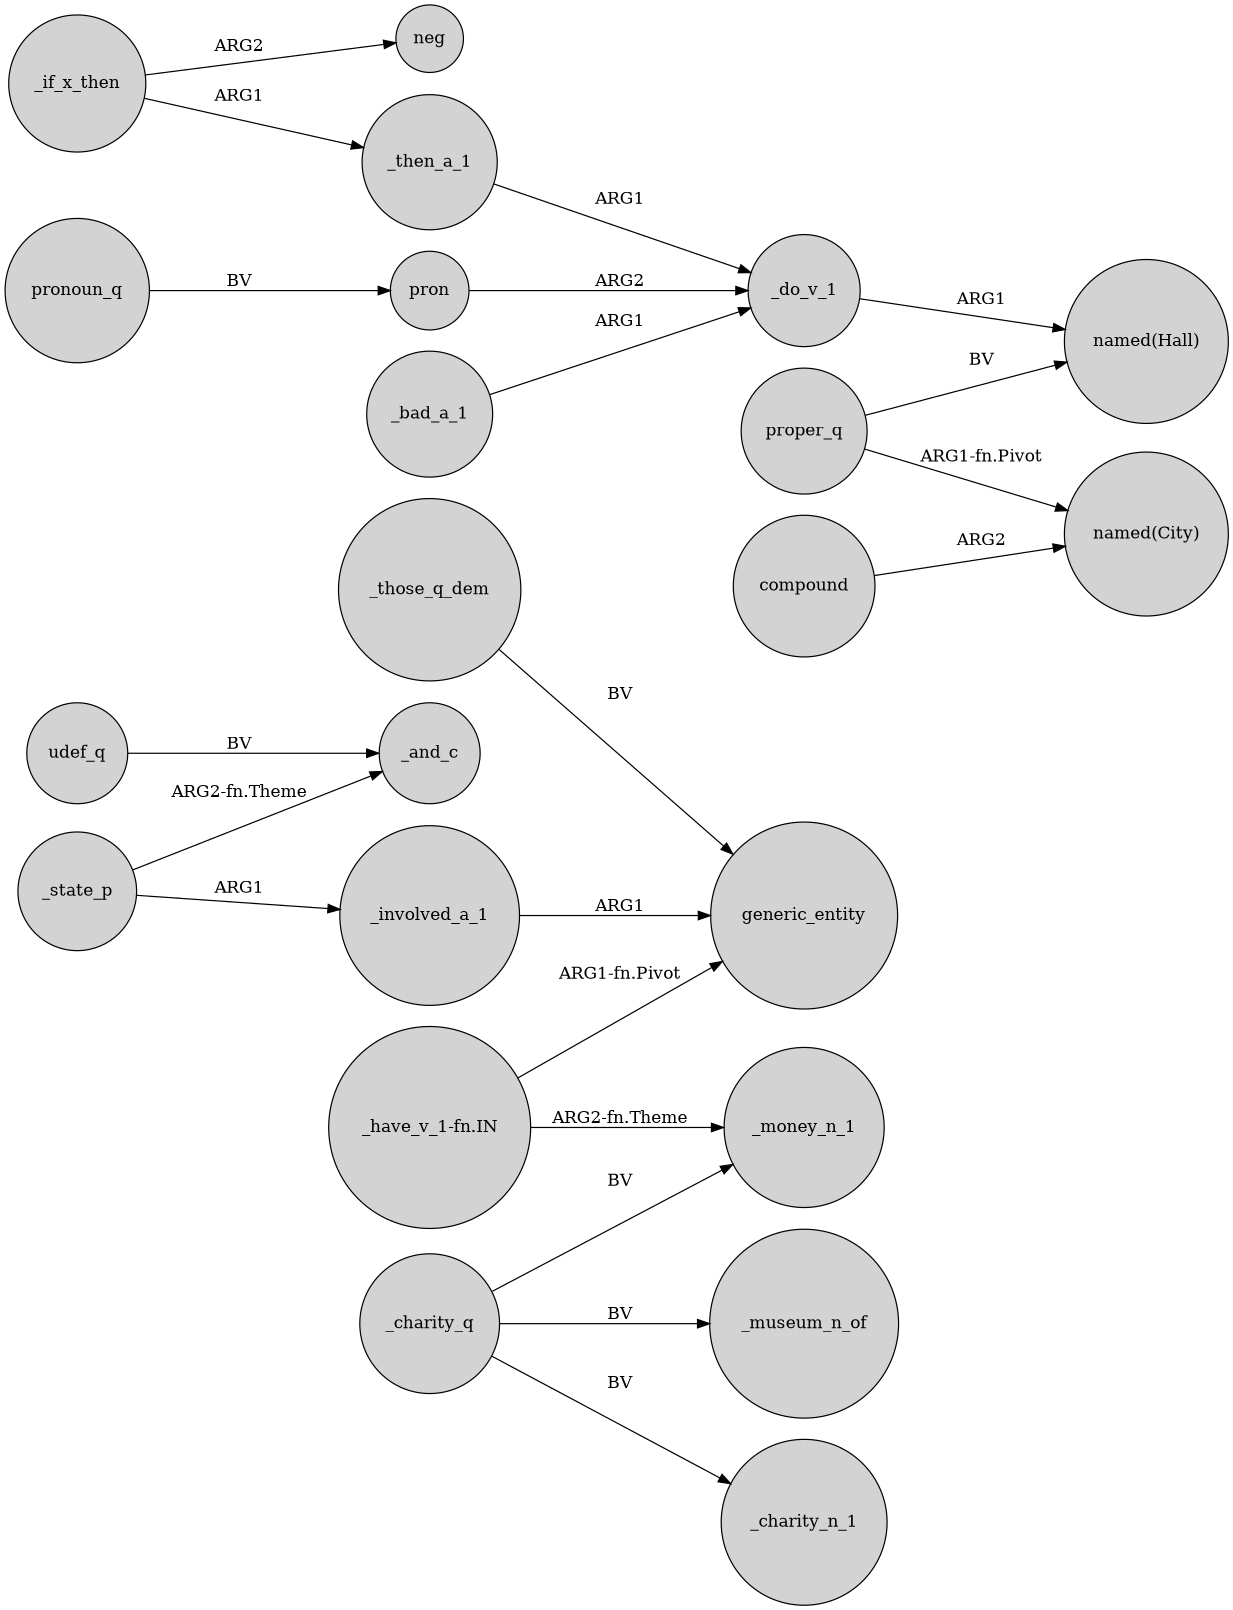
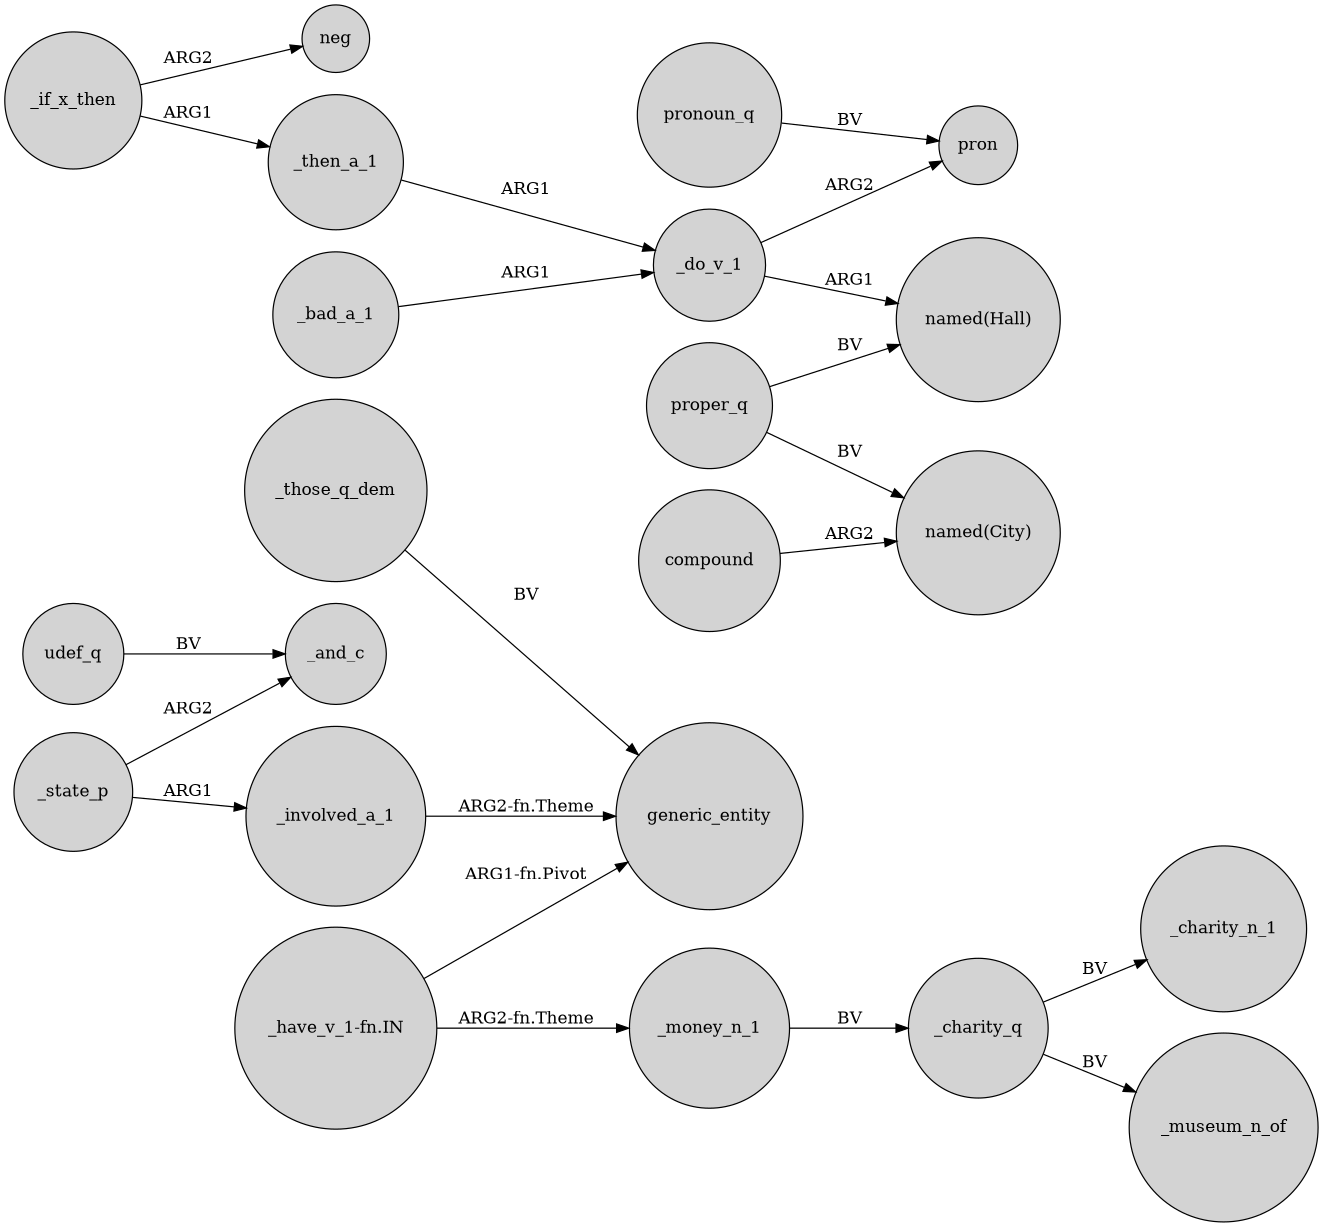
(602, 291) -> (846, 204)
(982, 457) -> (850, 452)
(239, 793) -> (188, 709)
(620, 906) -> (526, 807)
(607, 1231) -> (843, 1028)
